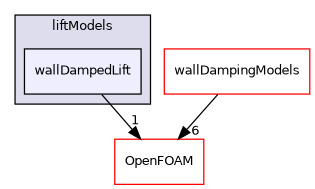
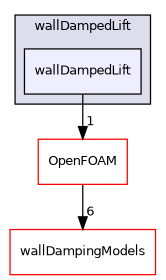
(83, 27) -> (83, 27)
(202, 112) -> (83, 201)
